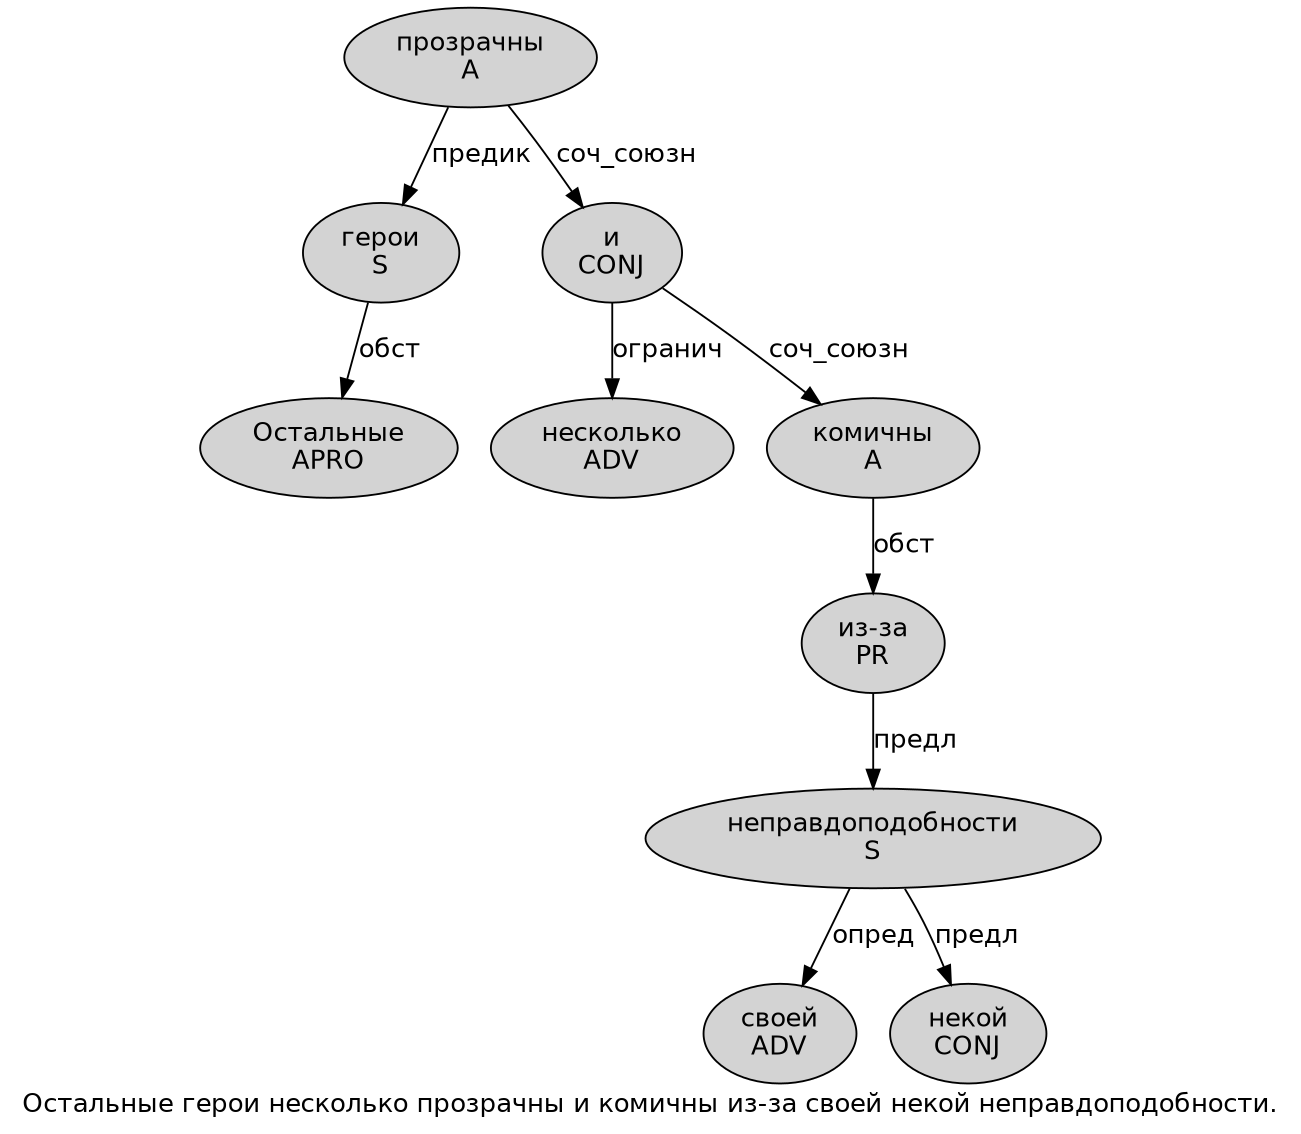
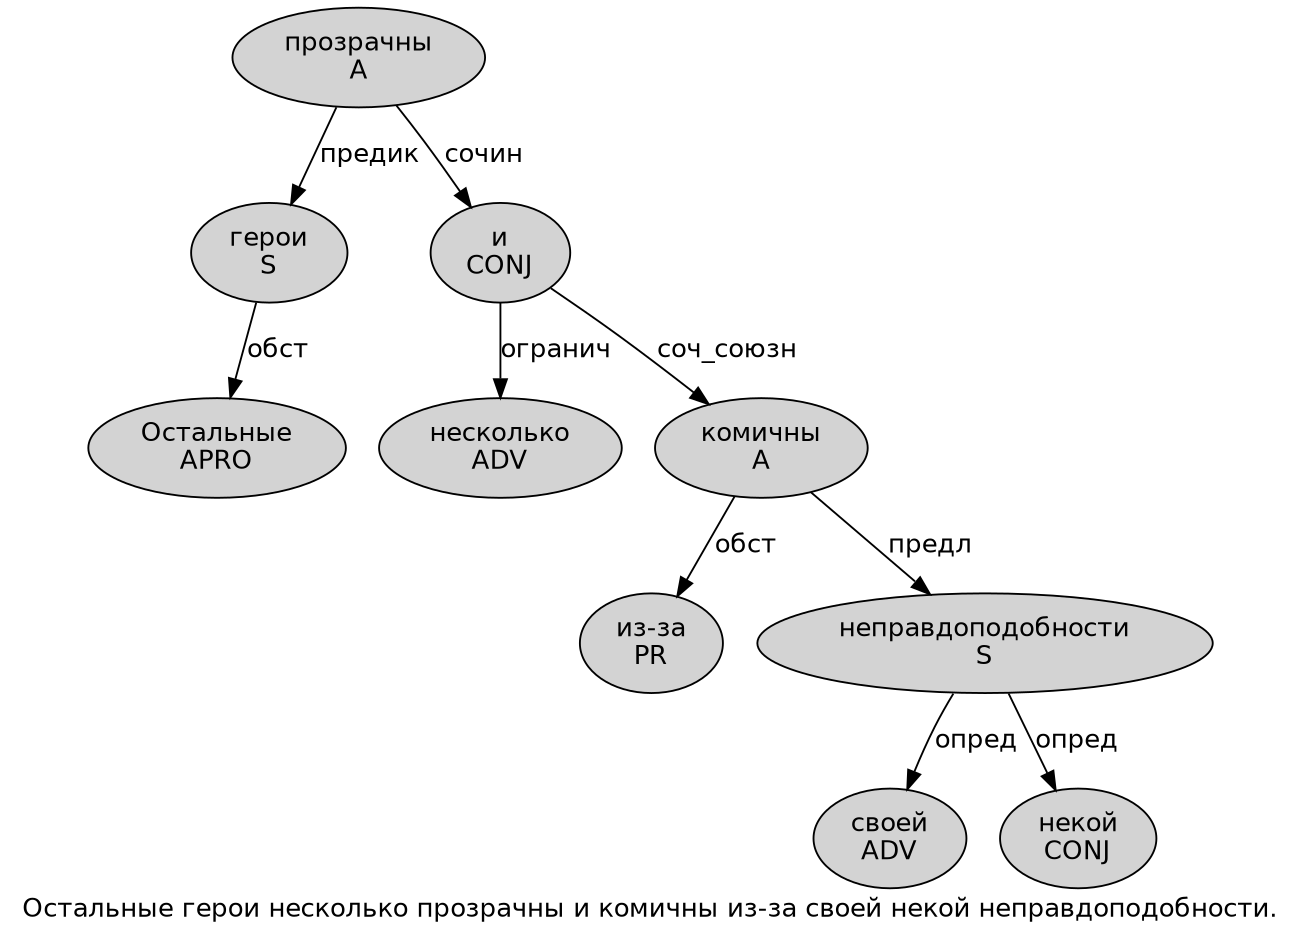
(627, 155) -> (485, 155)
(873, 731) -> (863, 537)
(978, 936) -> (1077, 741)
